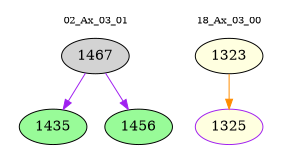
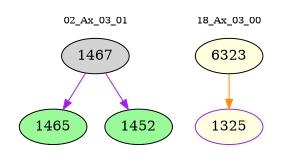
(229, 56) -> (229, 56)
(53, 127) -> (53, 127)
(139, 127) -> (139, 127)
